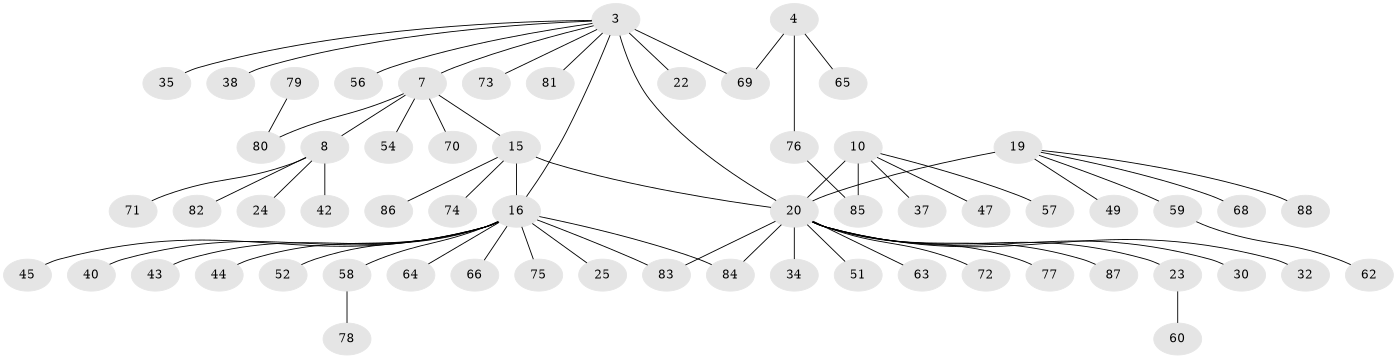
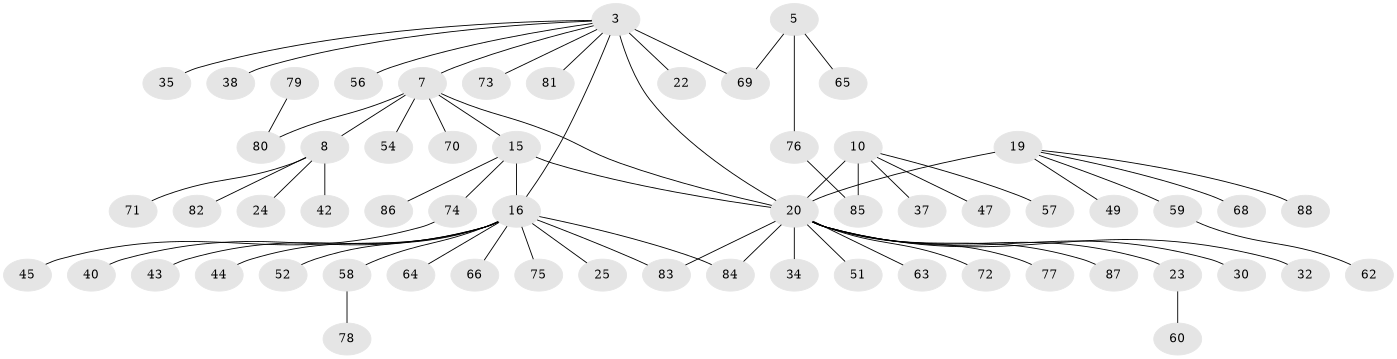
(794, 20) -> (794, 20)
none -> (604, 157)
(180, 241) -> (171, 242)
